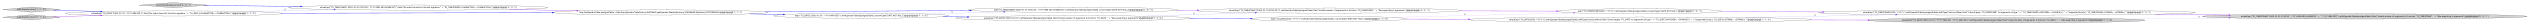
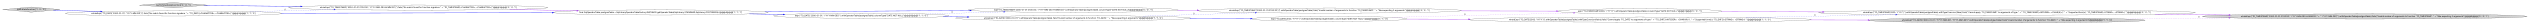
(31, 17) -> none
